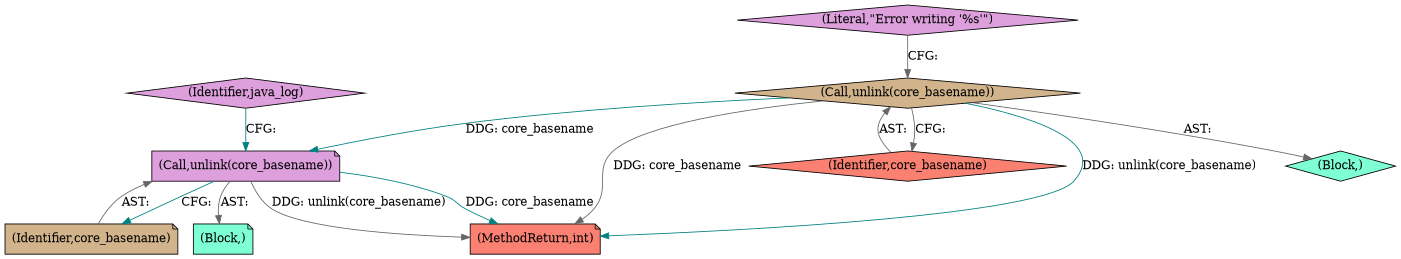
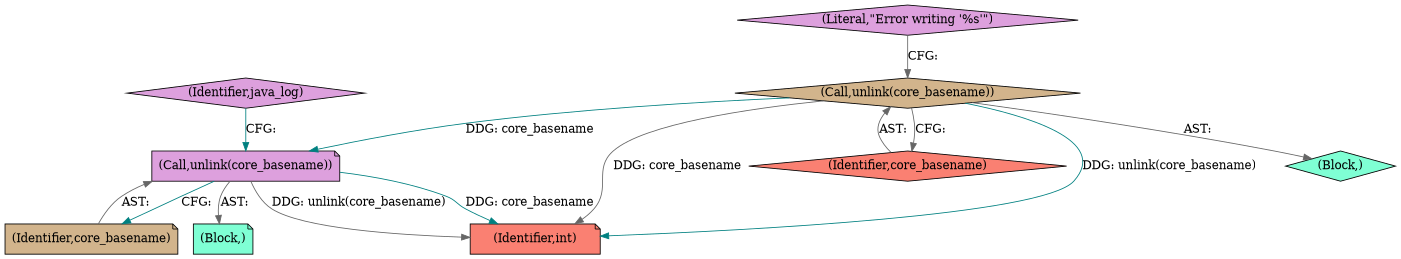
(535, 239) -> (535, 239)
